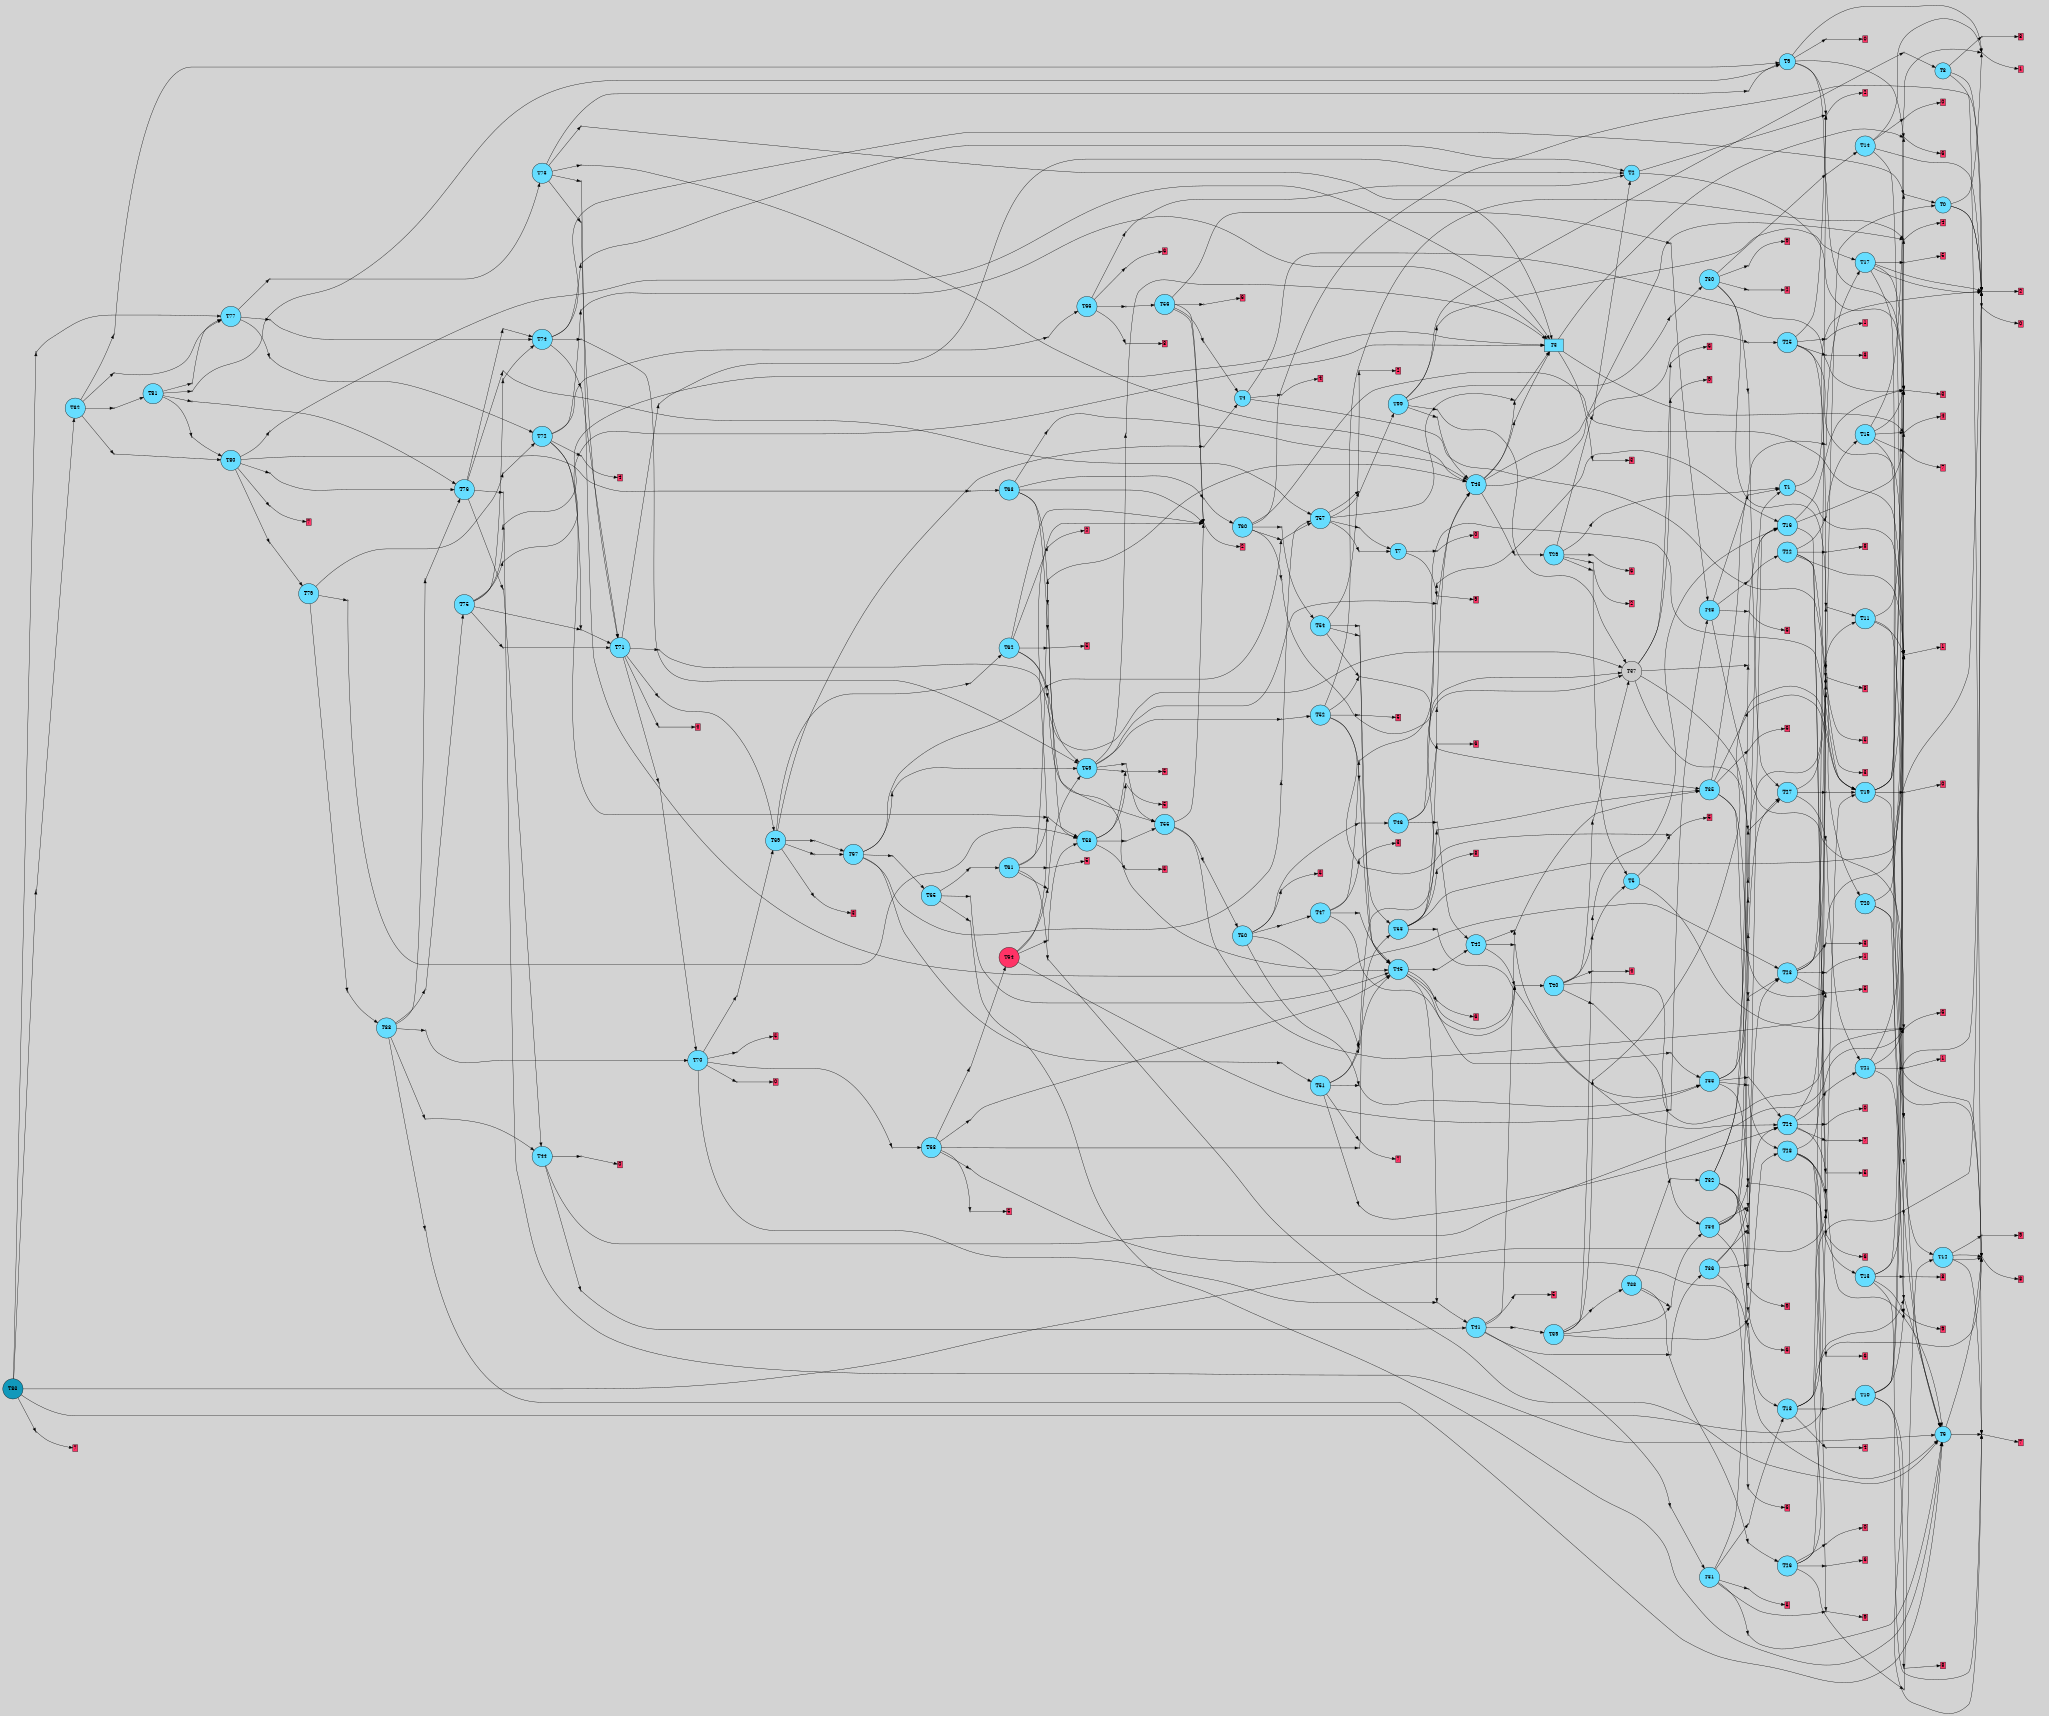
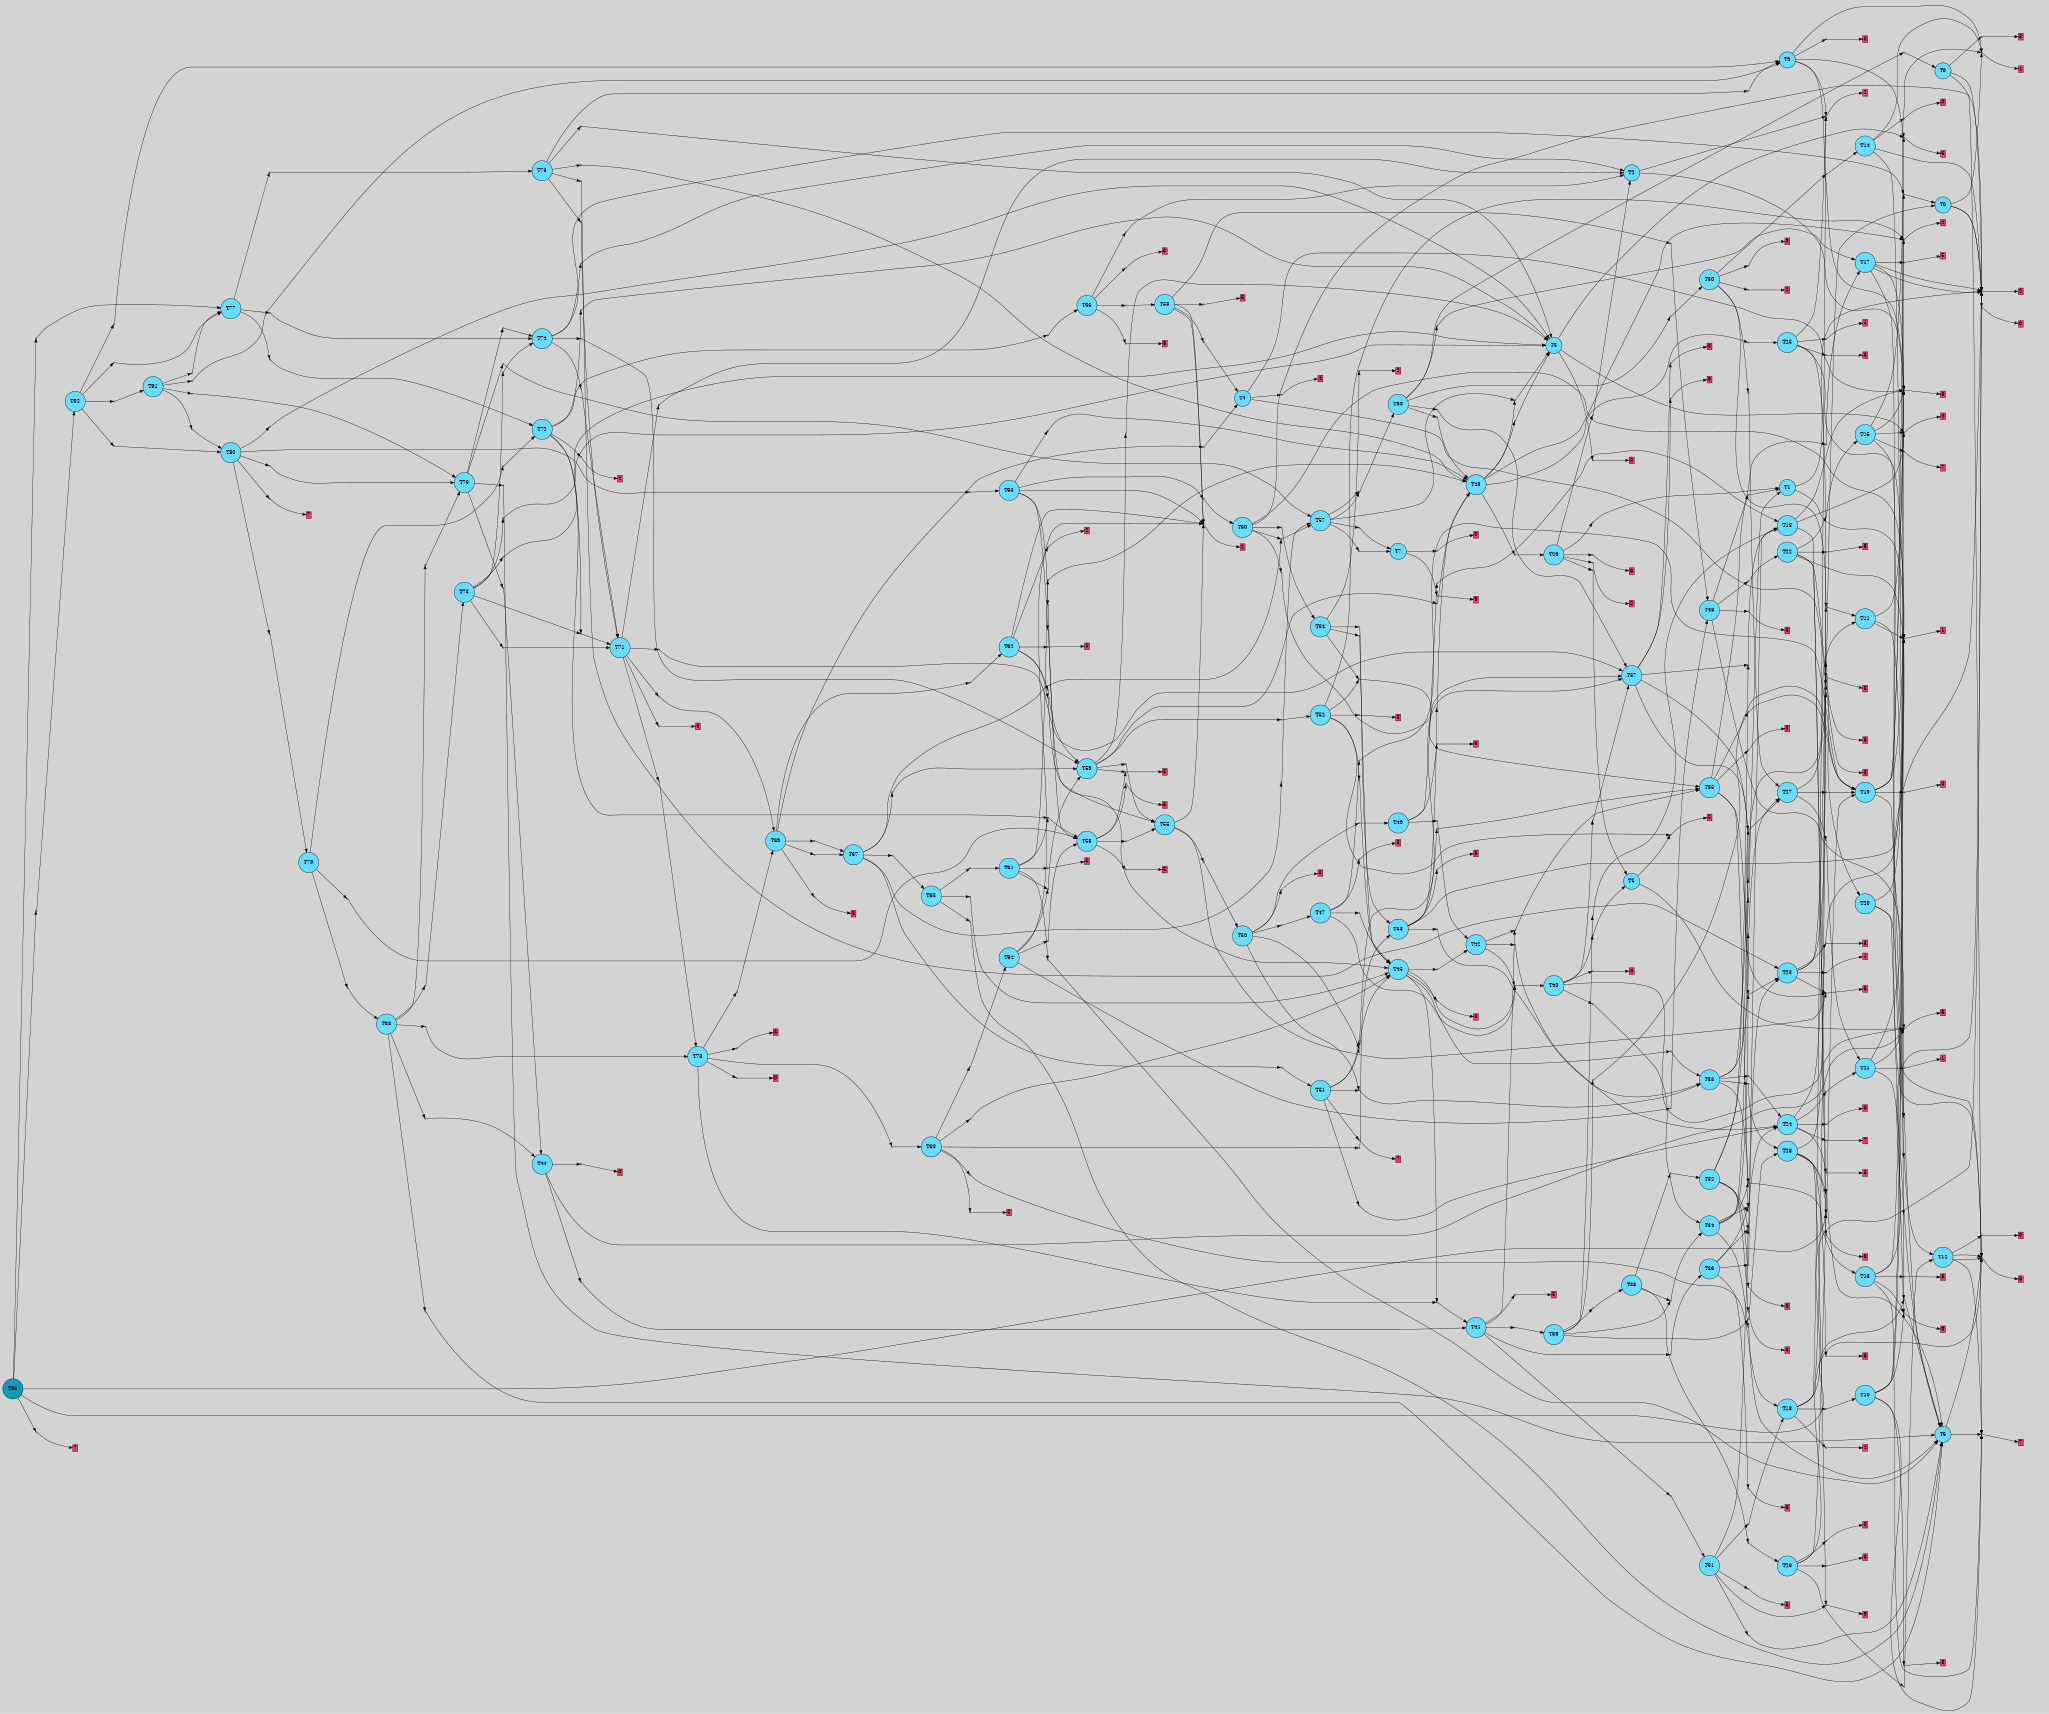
(1554, 345) -> (1554, 345)
(1632, 671) -> (1632, 676)
(1398, 823) -> (1398, 823)
(1009, 957) -> (1009, 958)
